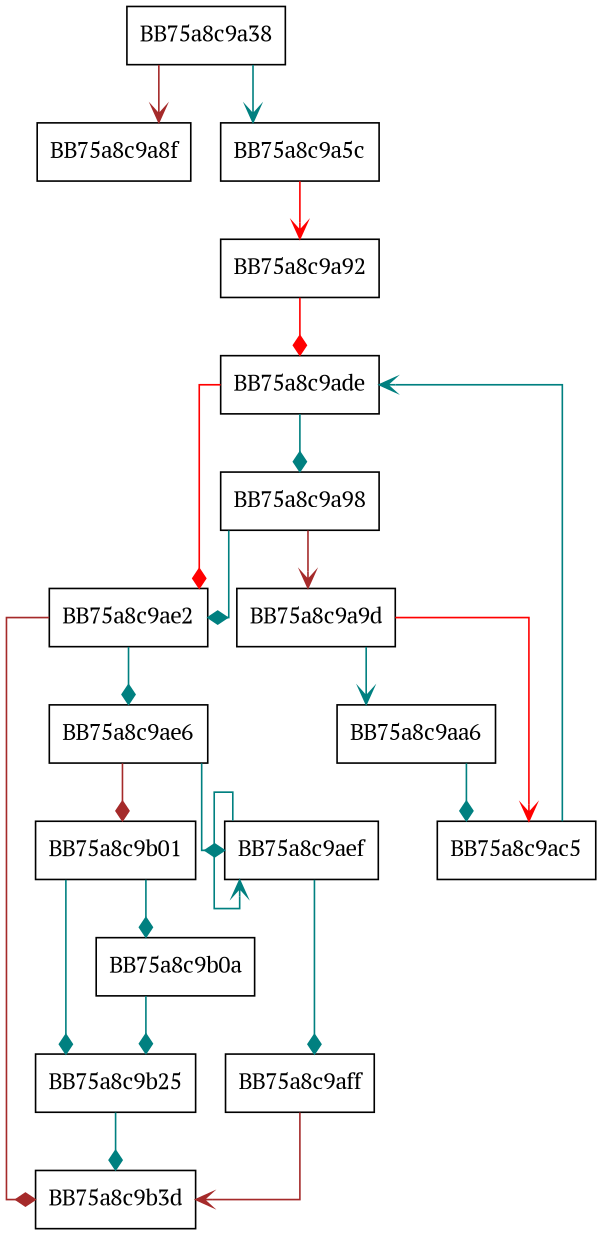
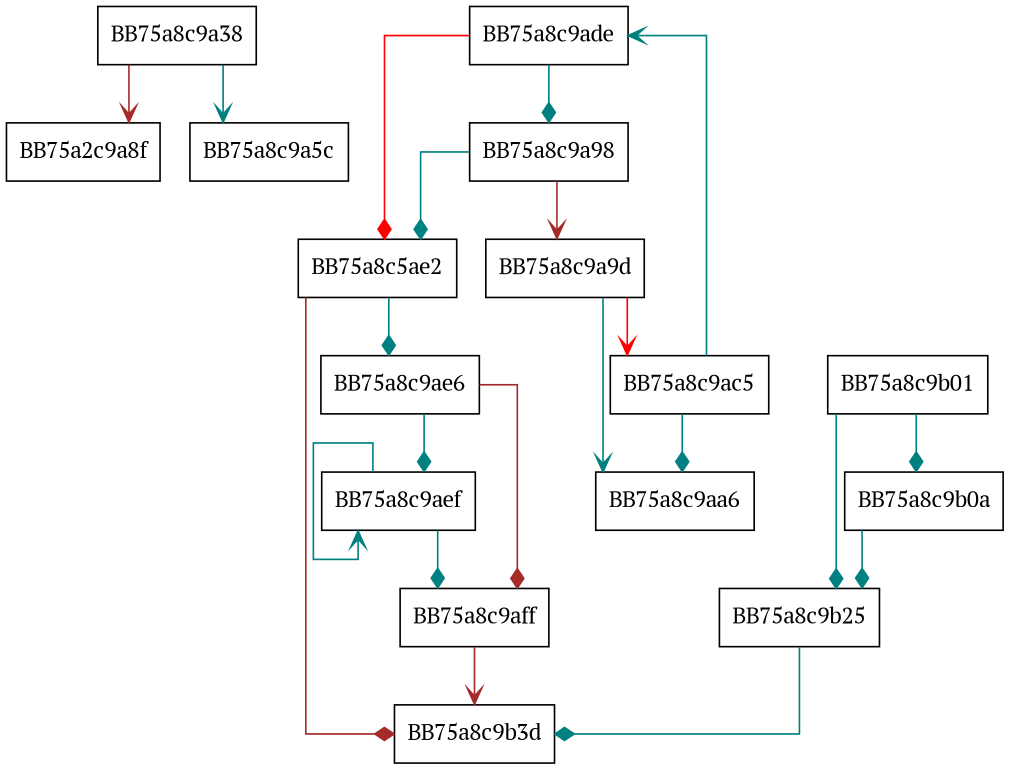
(114, 152) -> (83, 152)
(300, 268) -> none
(129, 618) -> (377, 268)
(122, 782) -> (517, 458)
(466, 782) -> (682, 433)
